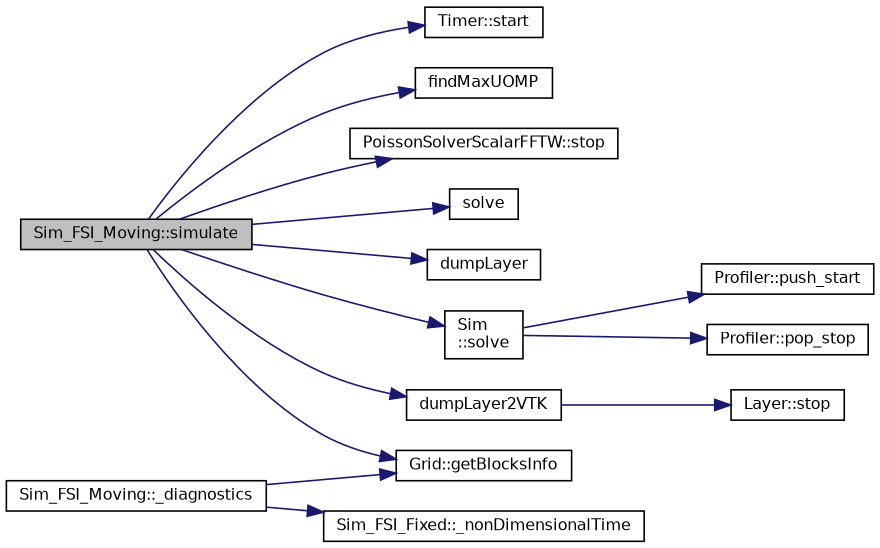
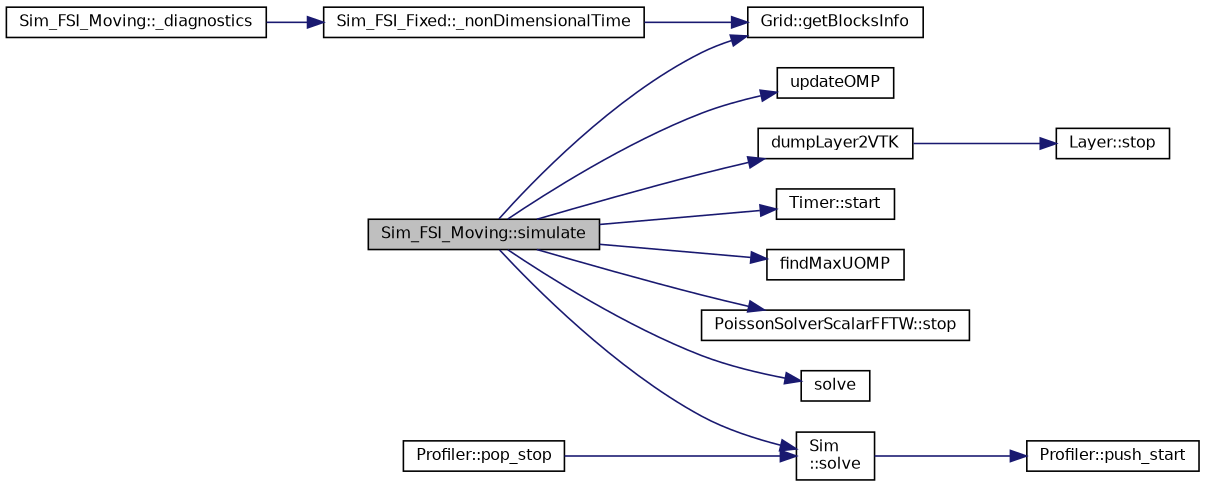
(484, 265) -> (835, 83)
(607, 337) -> (672, 456)
(323, 480) -> (688, 22)
